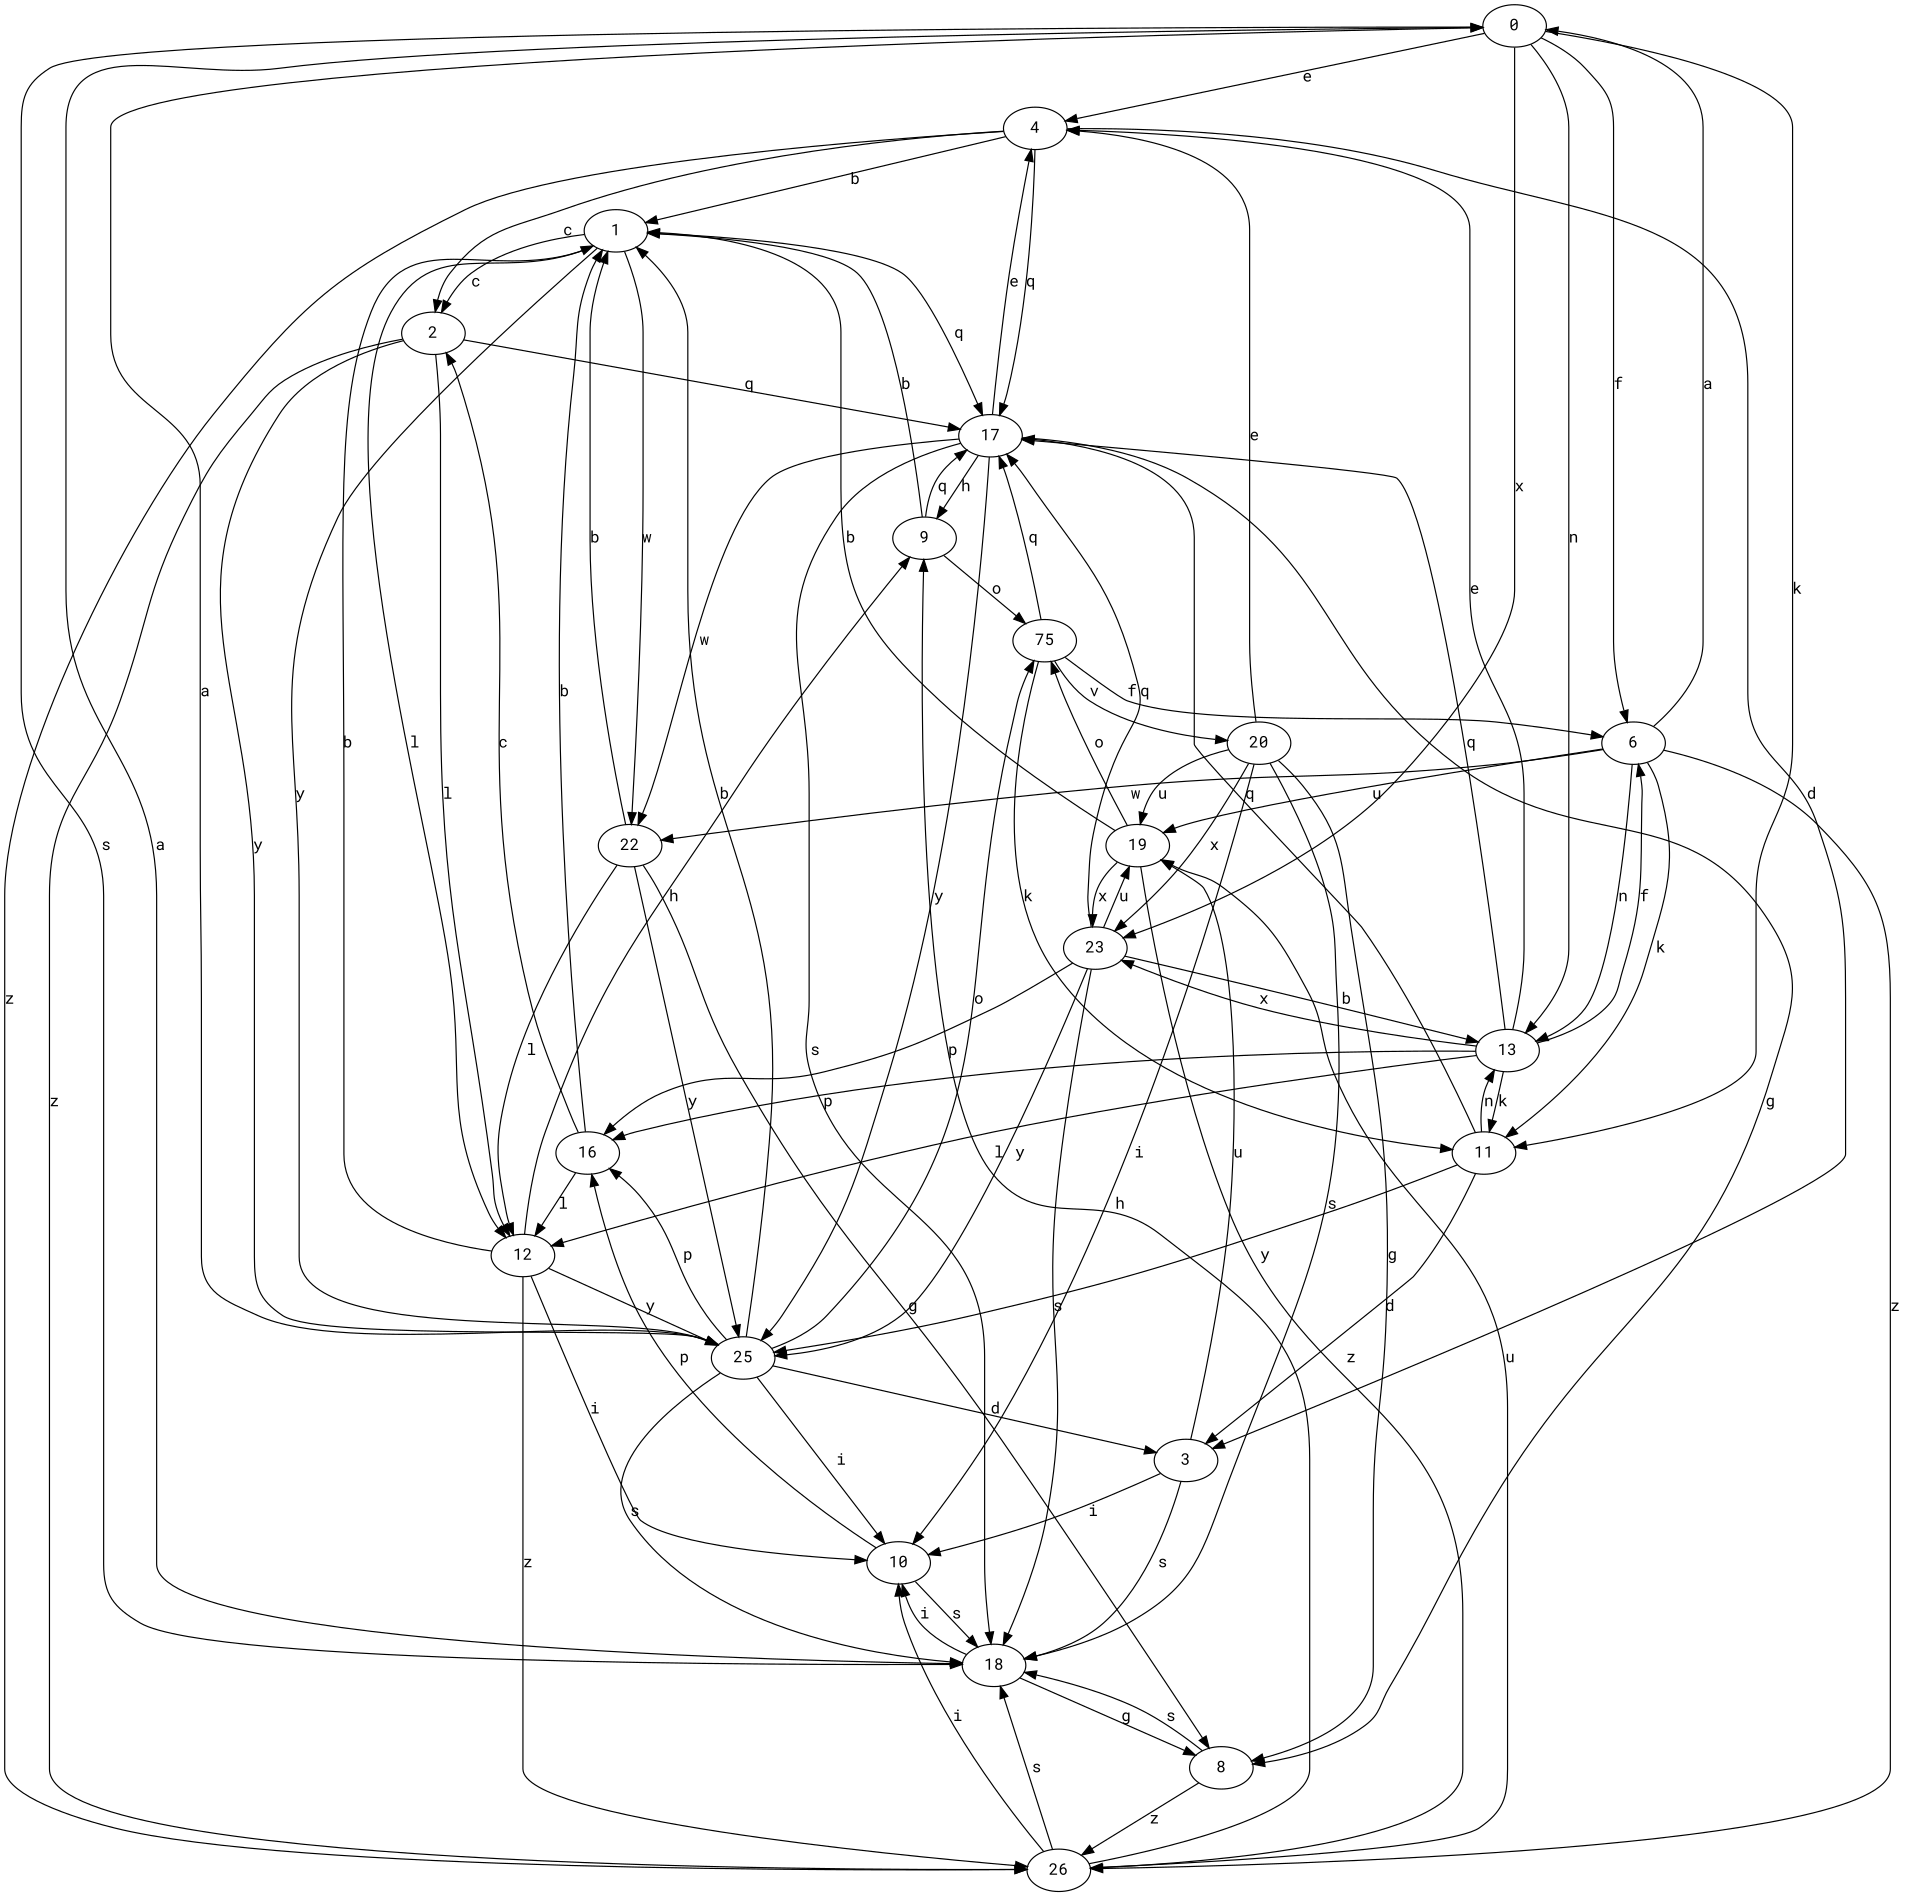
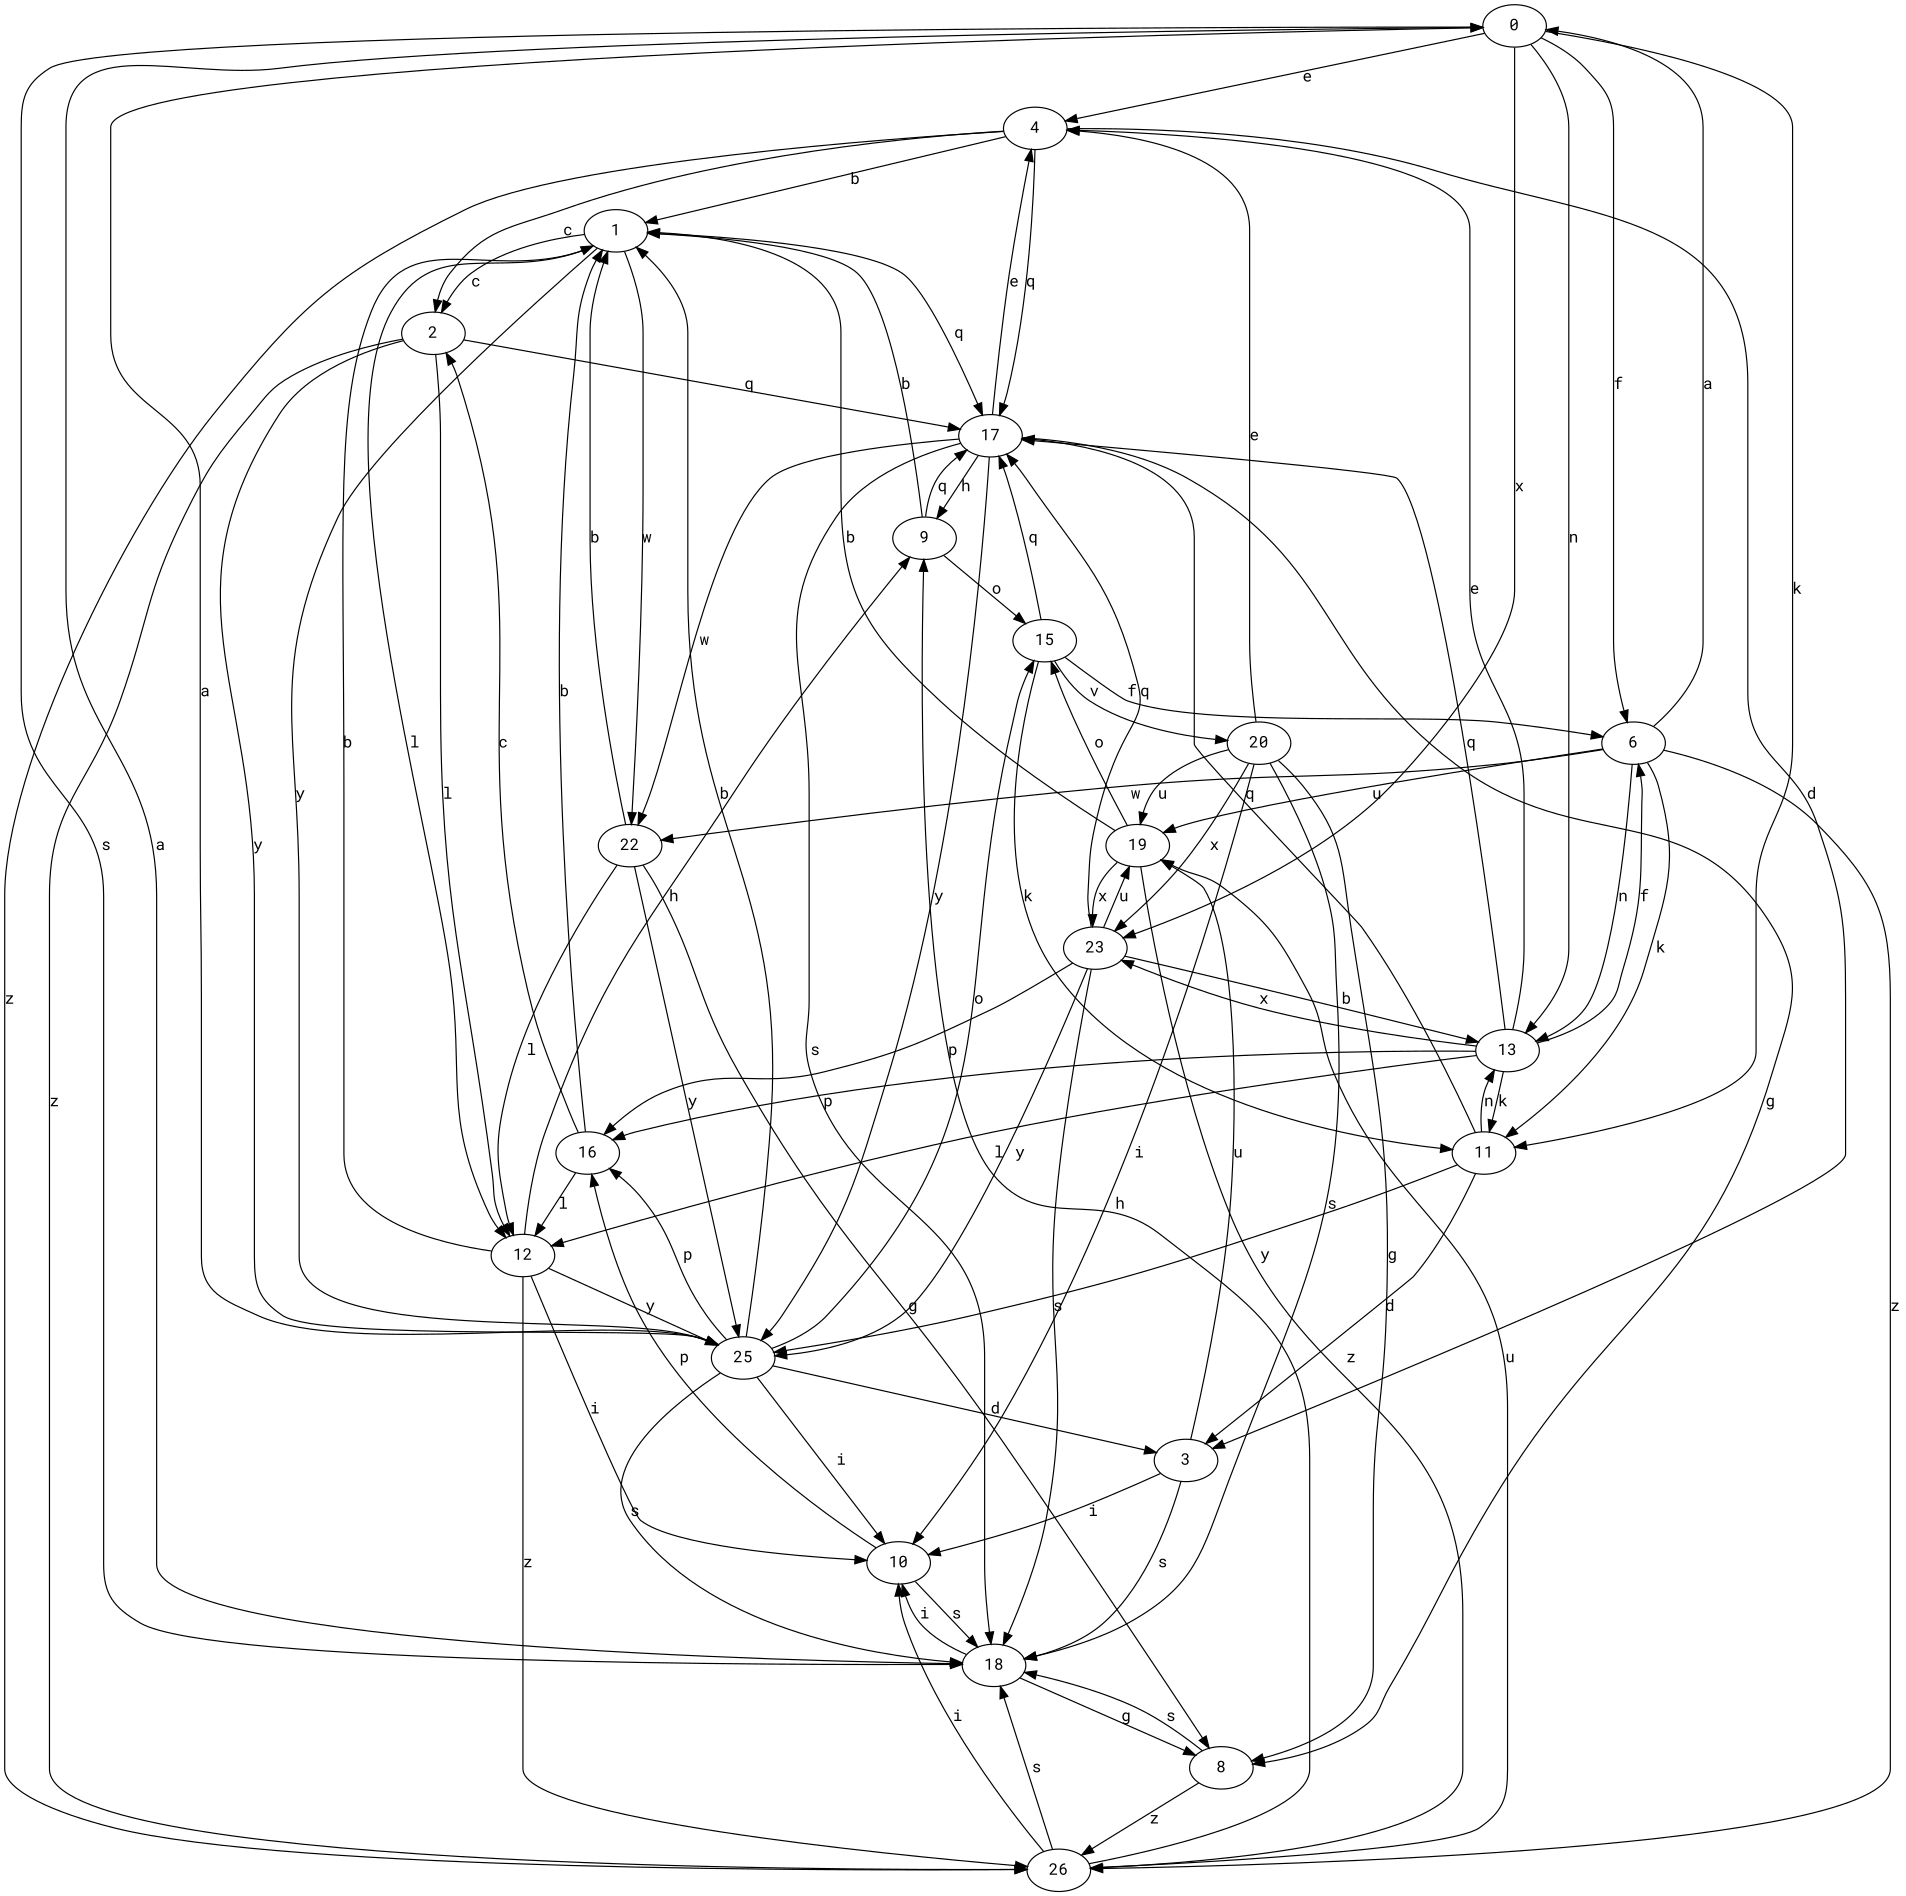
(1045, 641) -> (1045, 641)
